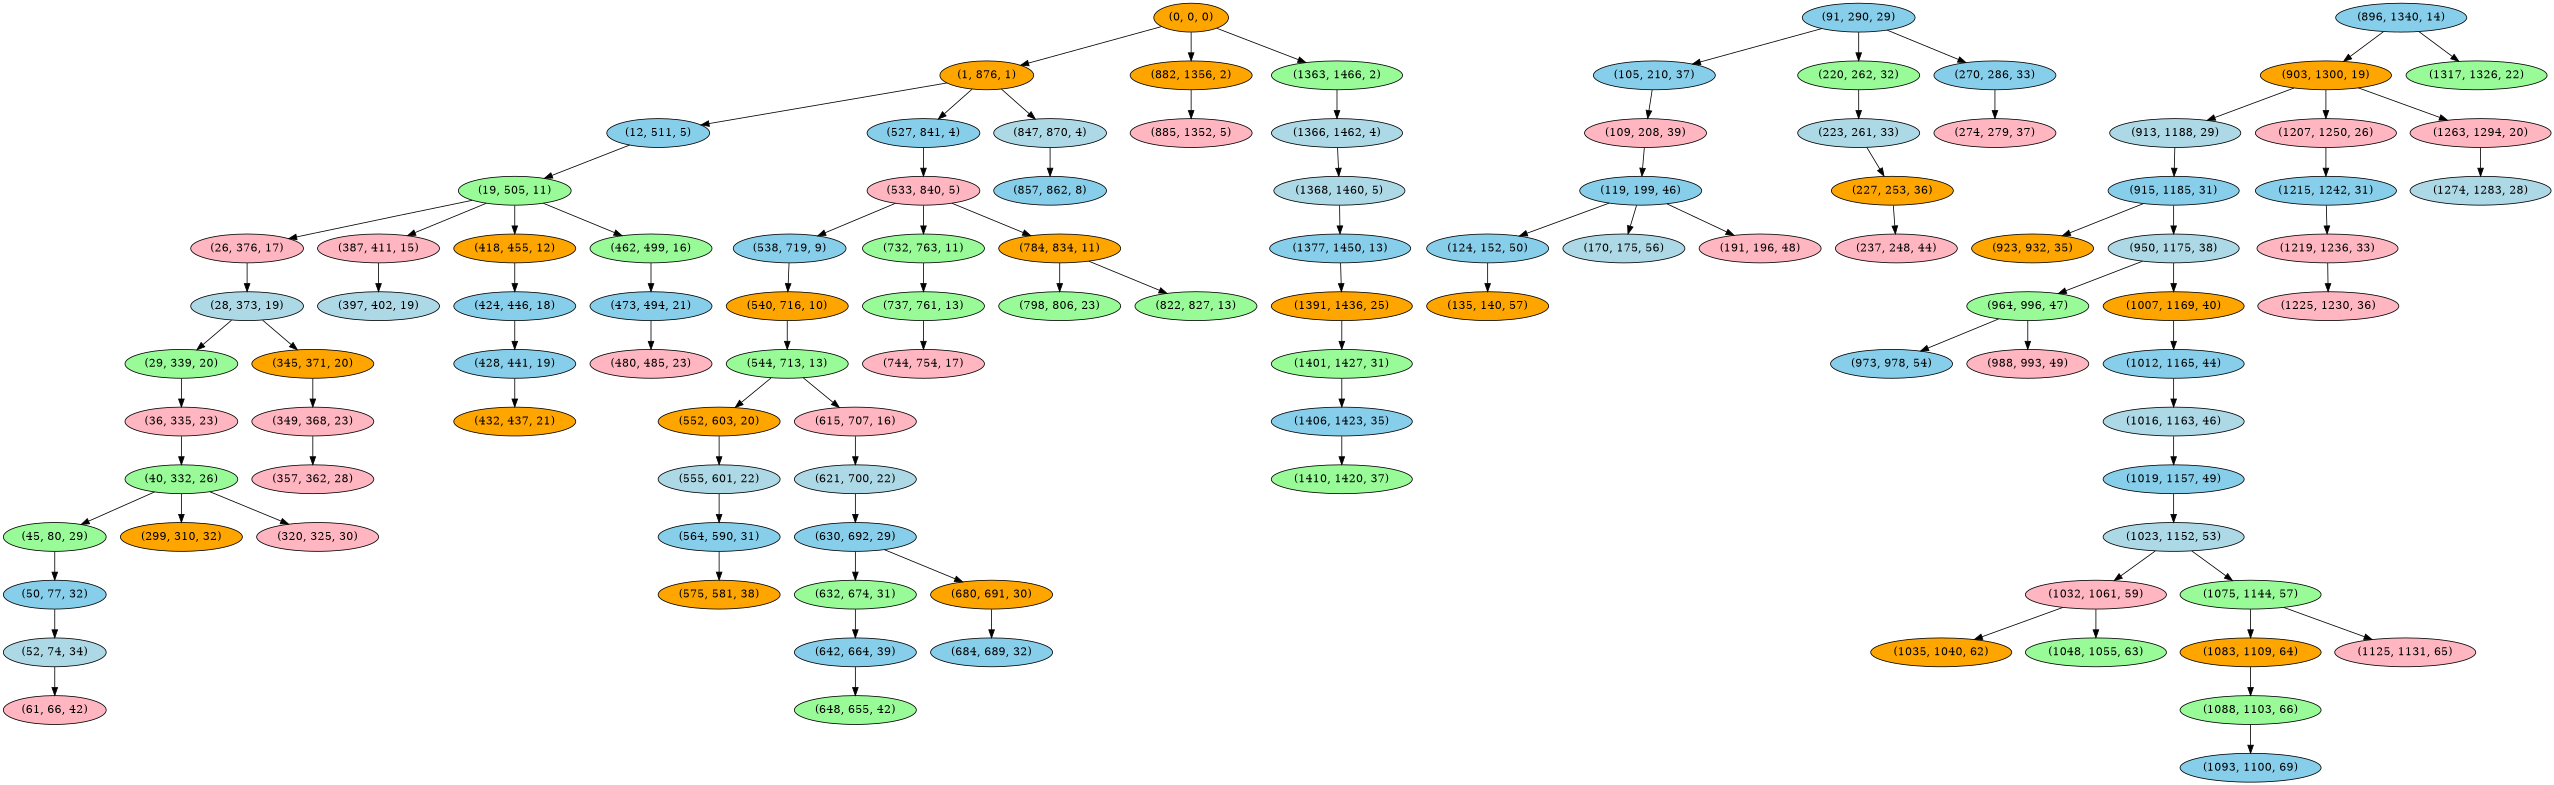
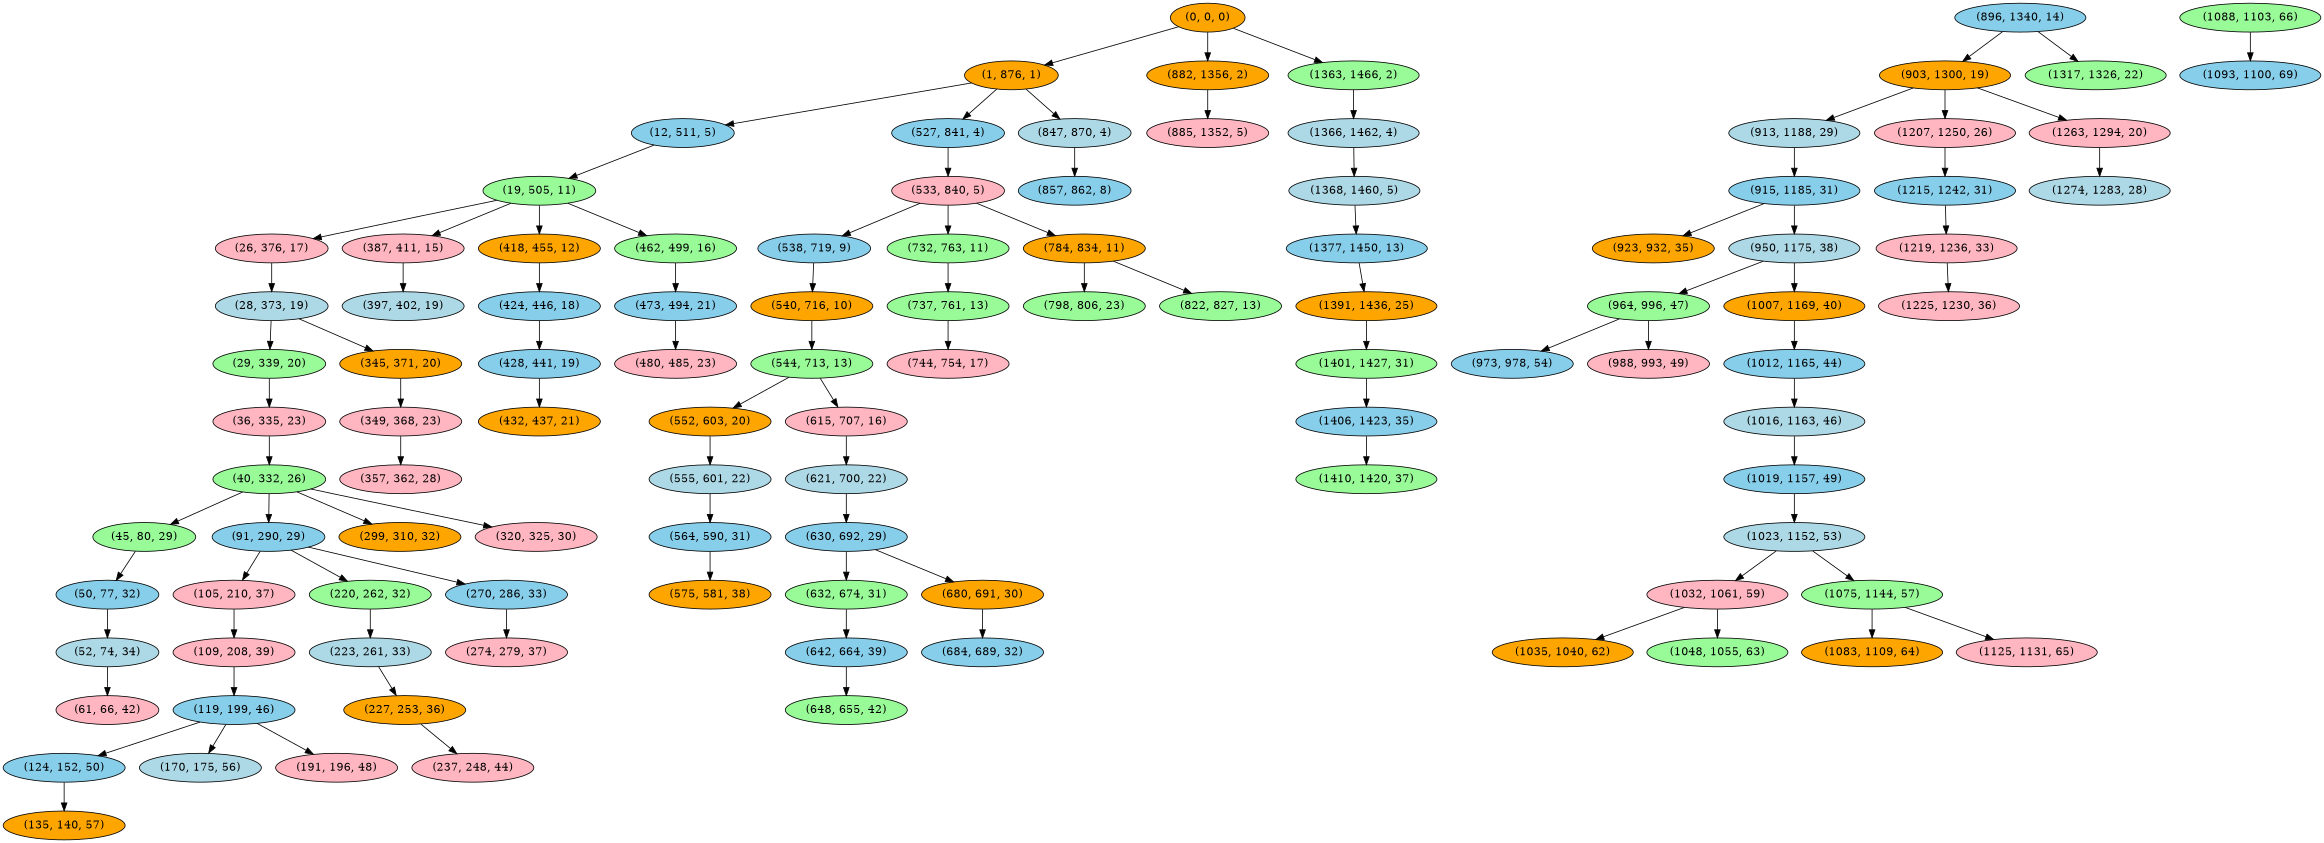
(1654, 75) -> (234, 595)
none -> (269, 504)
(2251, 677) -> none
